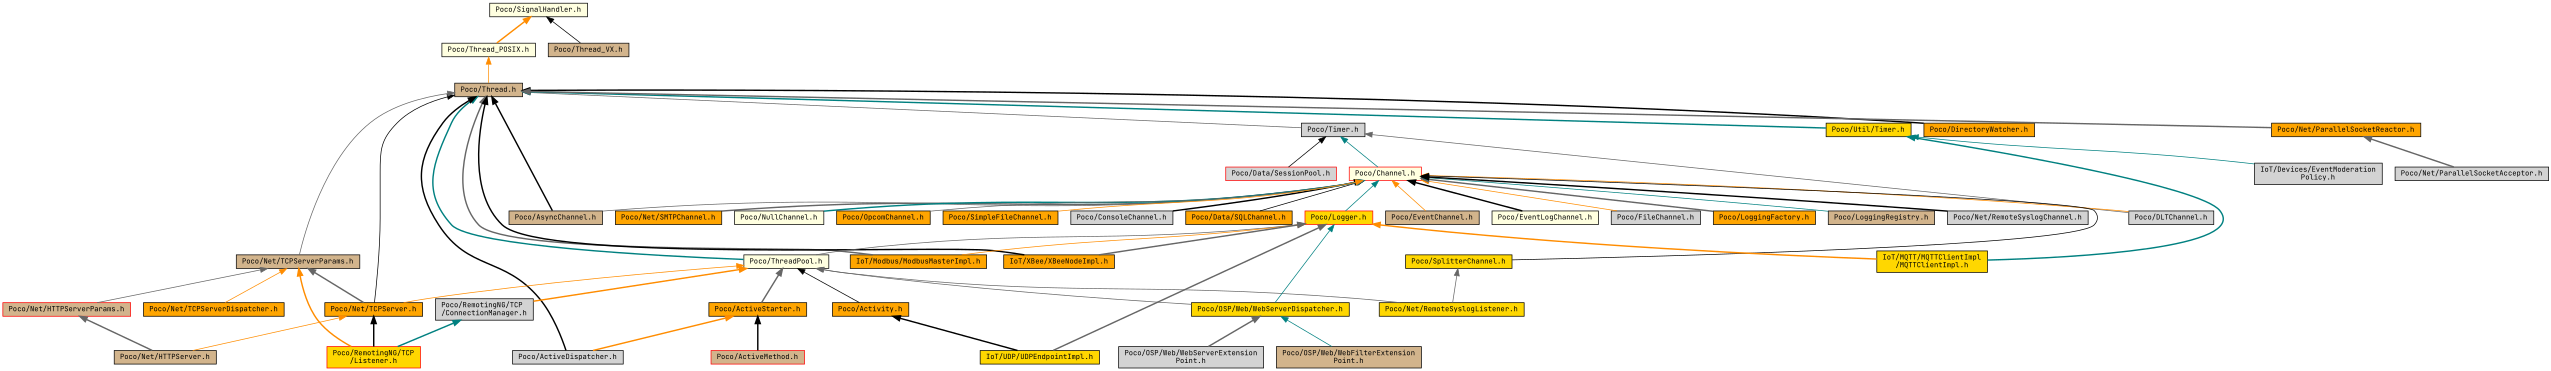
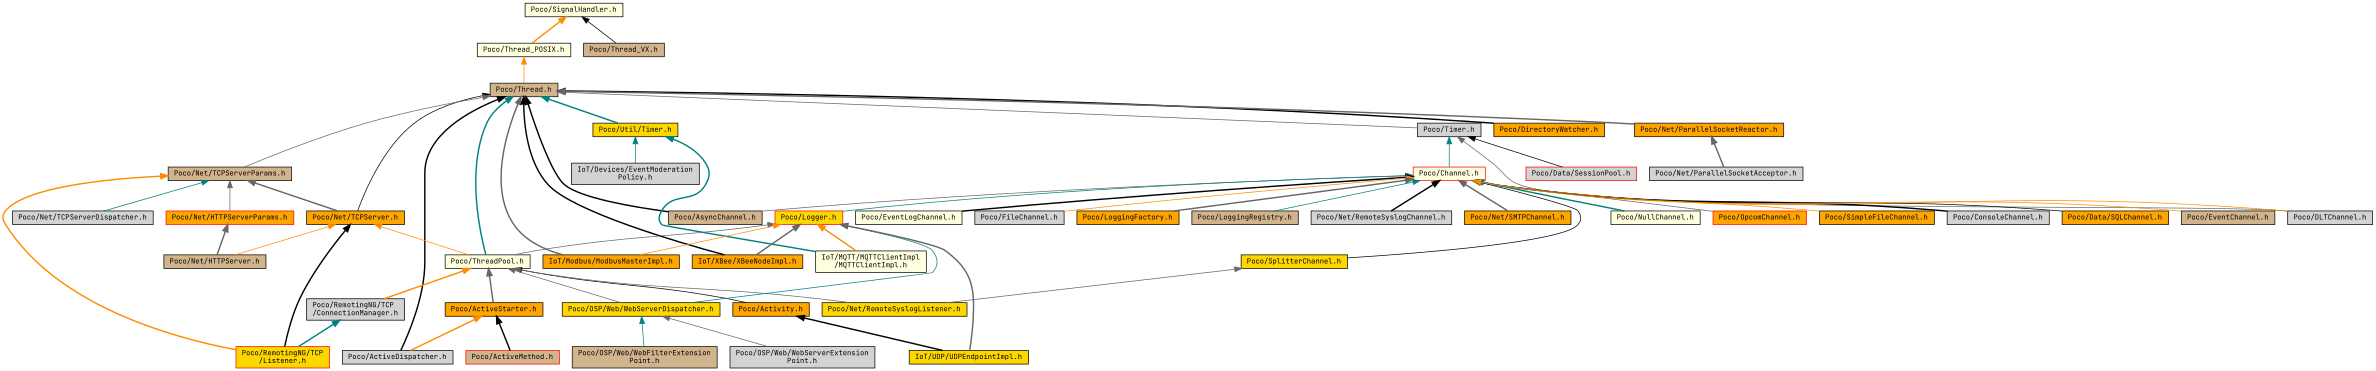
(883, 218) -> (1760, 218)
(1932, 262) -> (871, 262)
(570, 281) -> (429, 242)
(253, 287) -> (153, 197)
(67, 309) -> (230, 218)
(214, 309) -> (83, 218)
(1231, 333) -> (719, 332)
